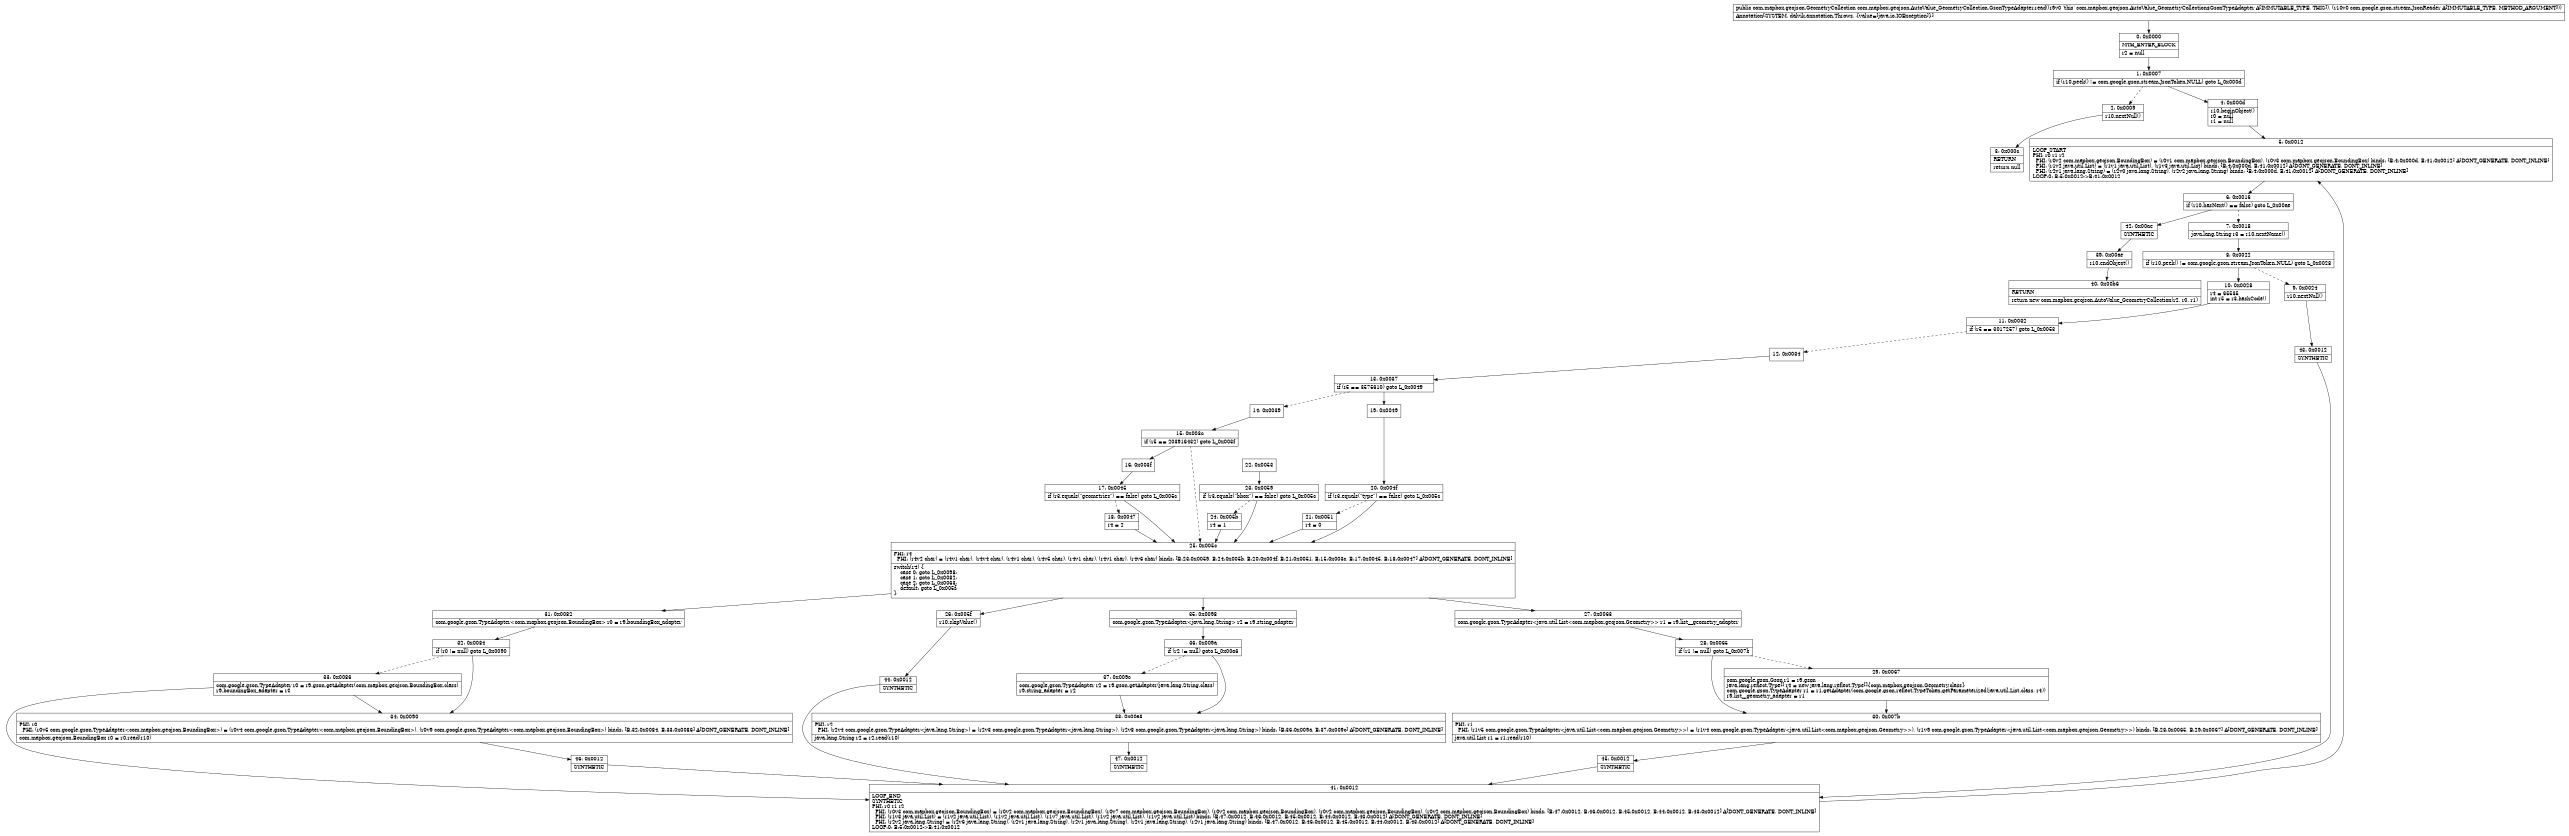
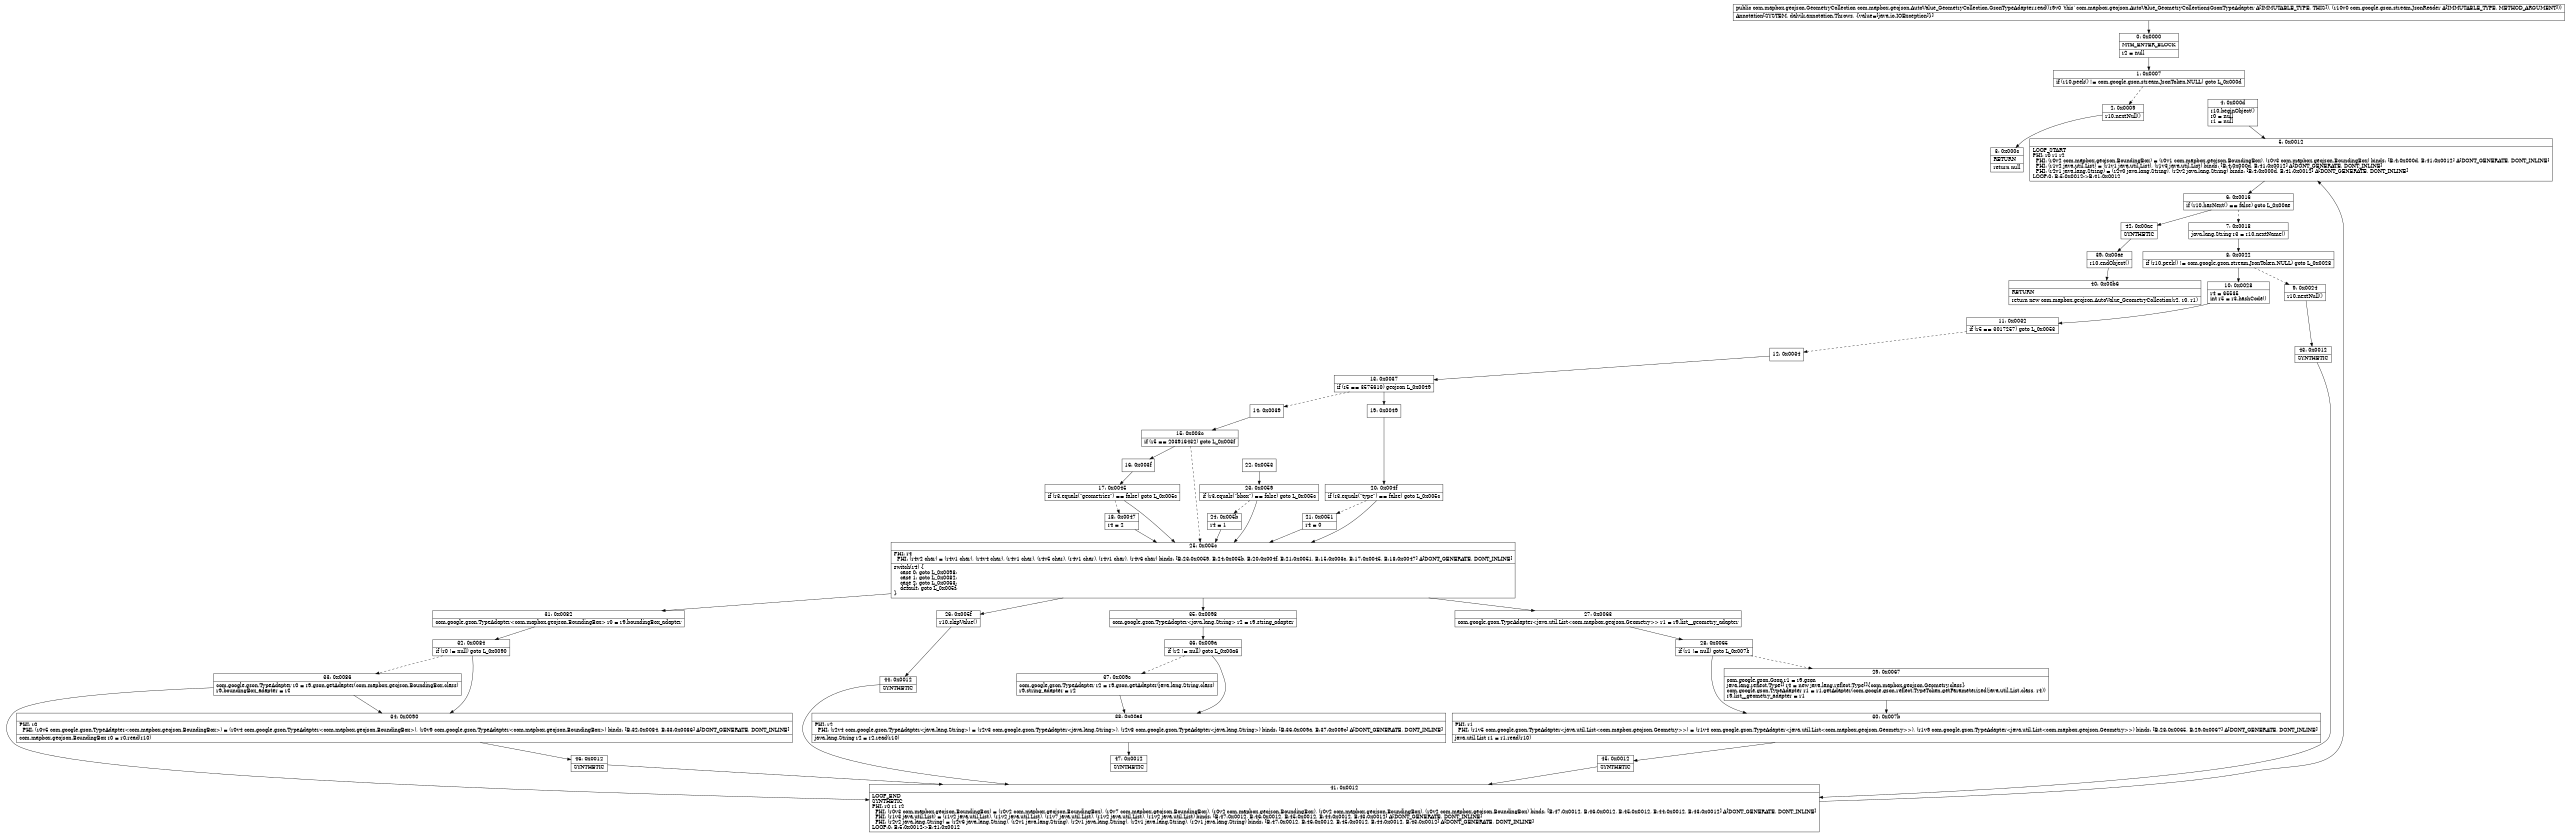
(2186, 94) -> none
(1380, 388) -> (1384, 388)
